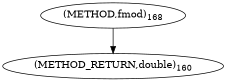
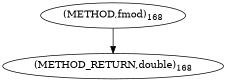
(184, 65) -> (184, 65)
